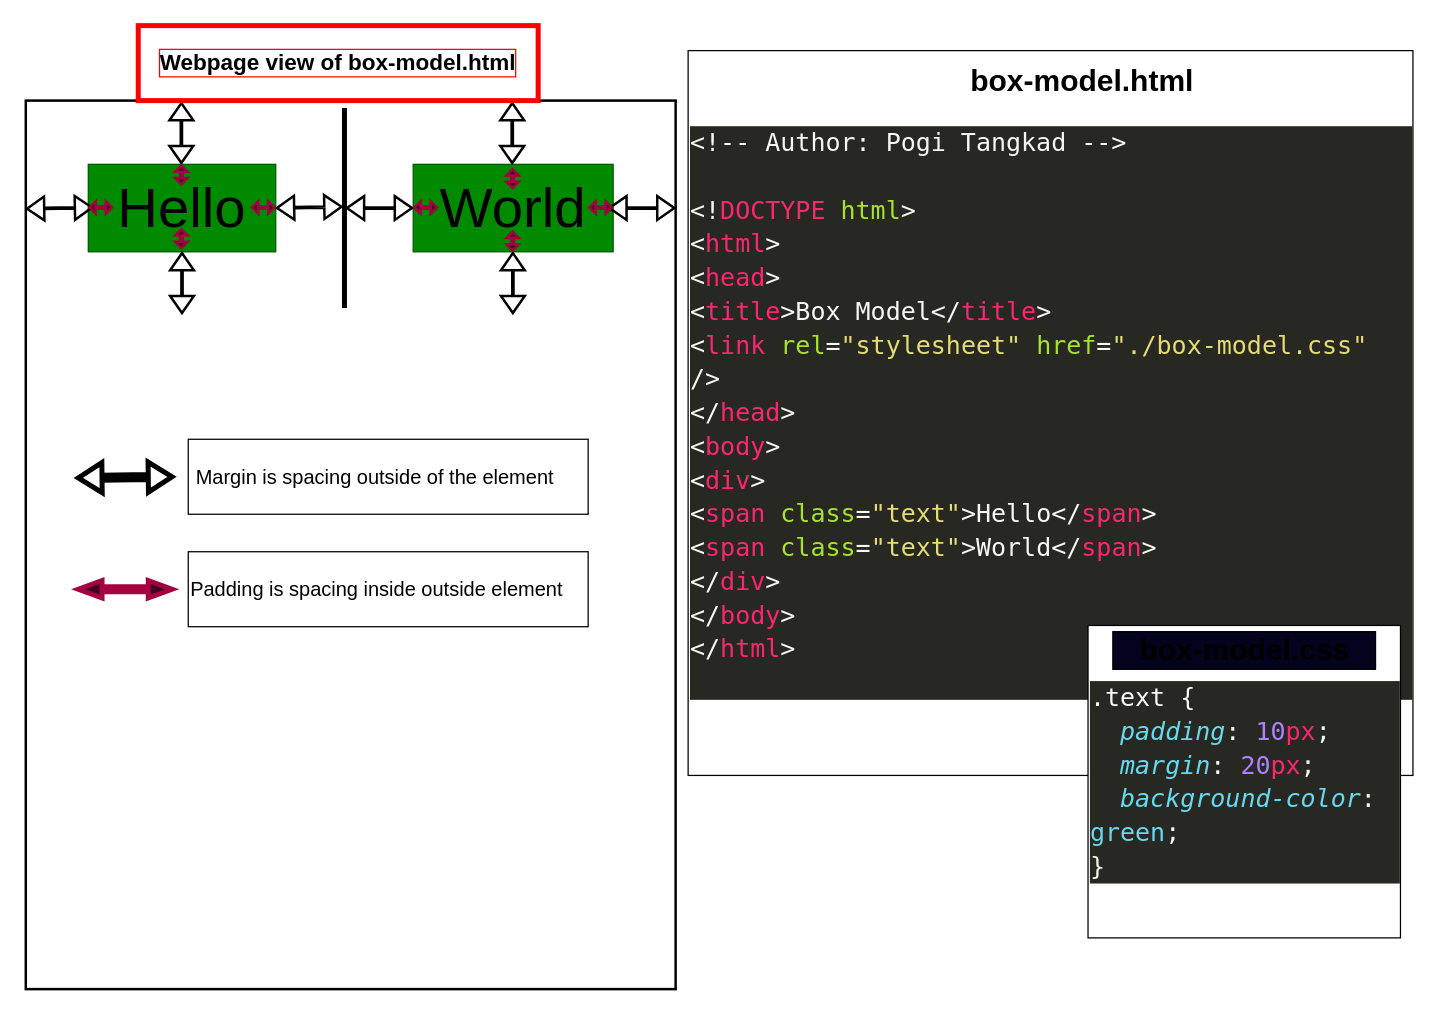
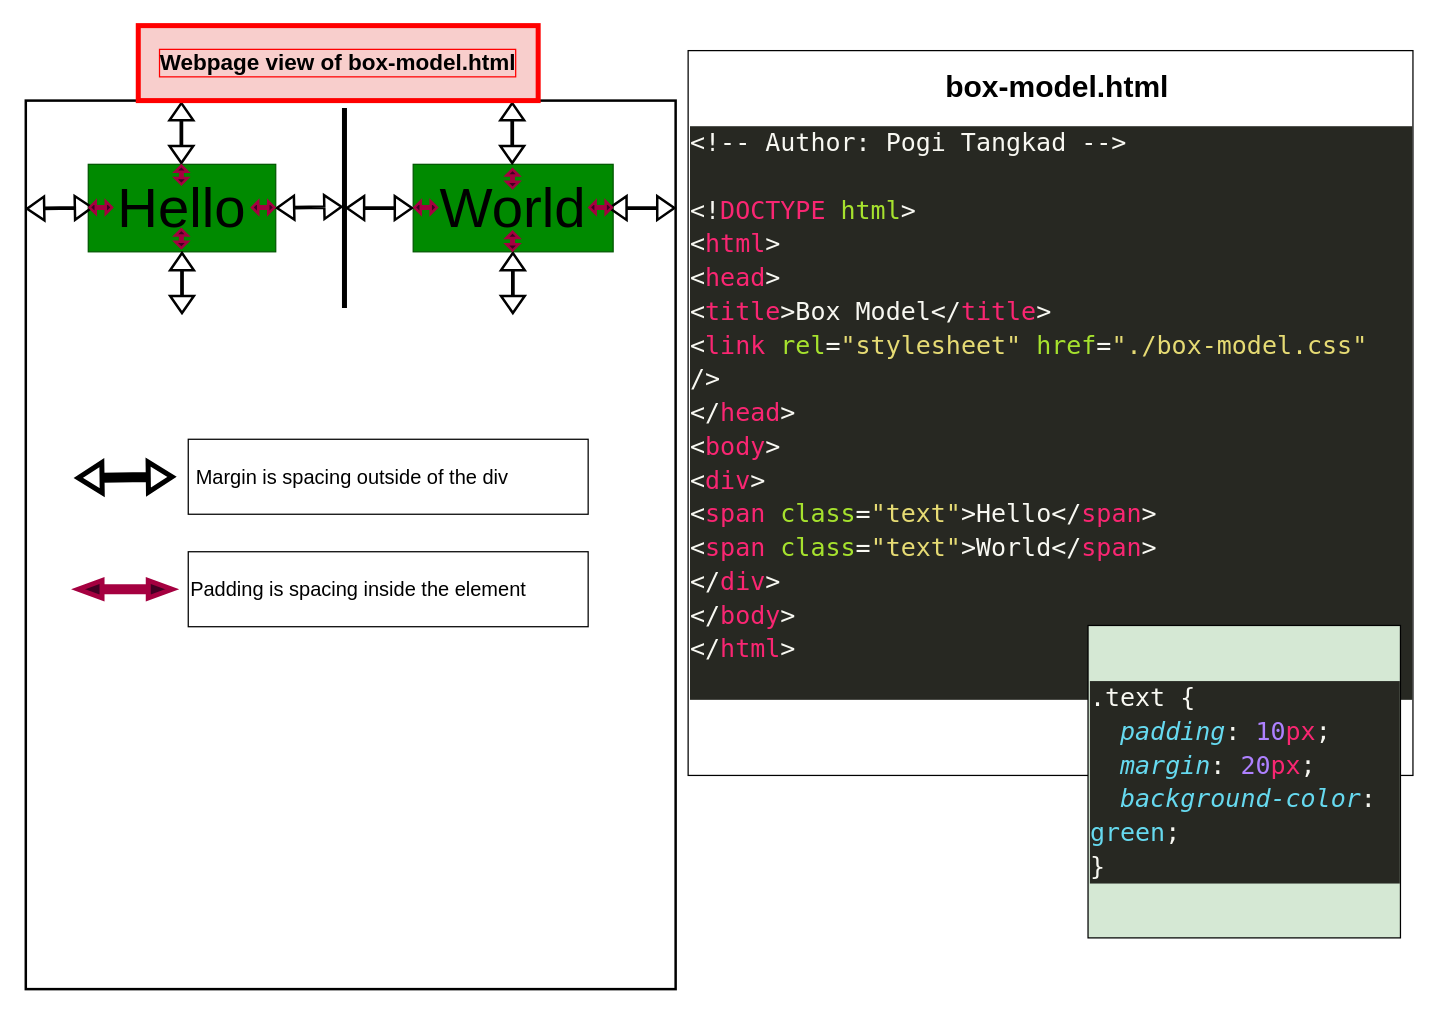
(338, 63) -> (338, 63)
(1082, 82) -> (1057, 88)
(337, 477) -> (320, 477)
(339, 589) -> (325, 589)
(1244, 651) -> none
(1244, 782) -> (1244, 782)
